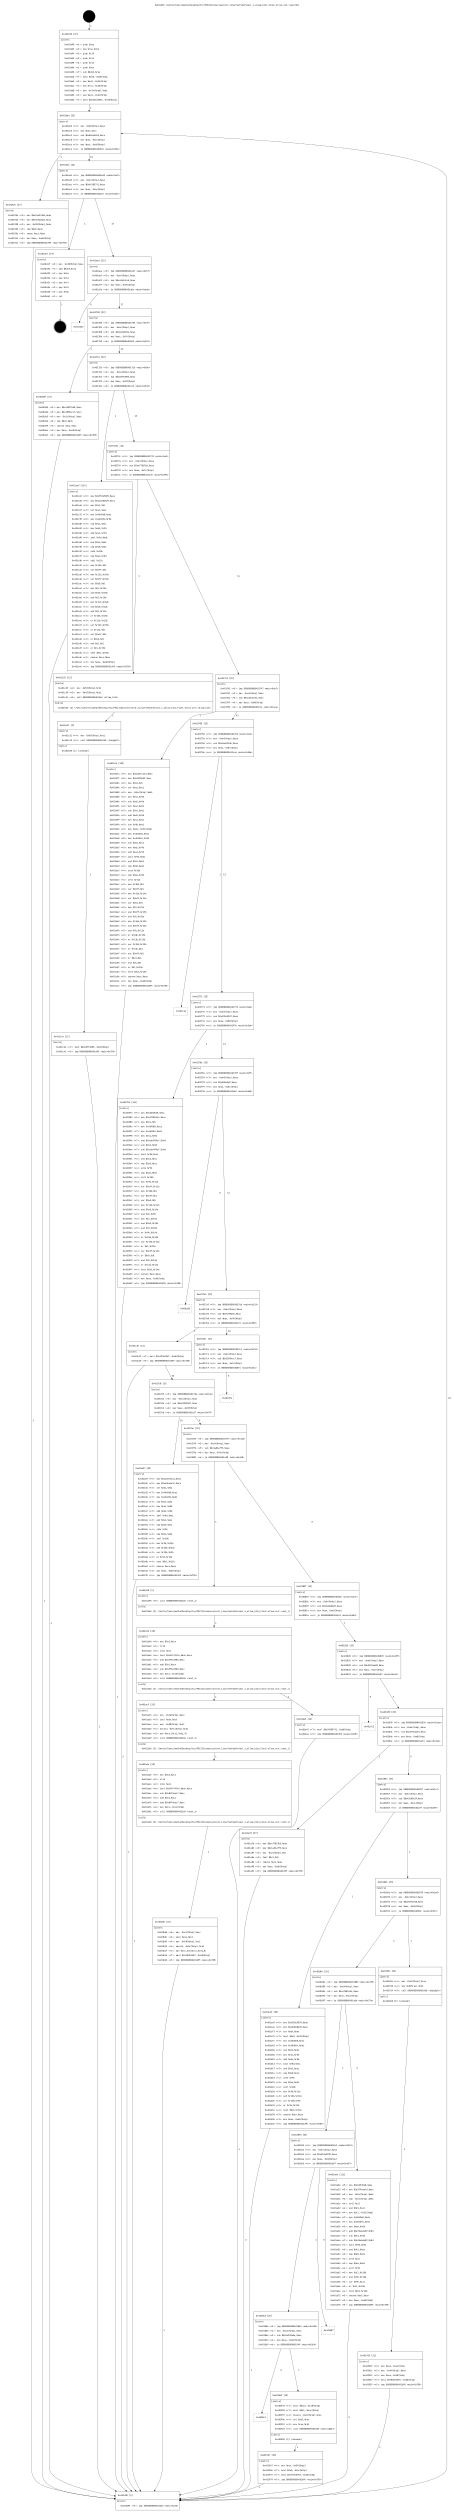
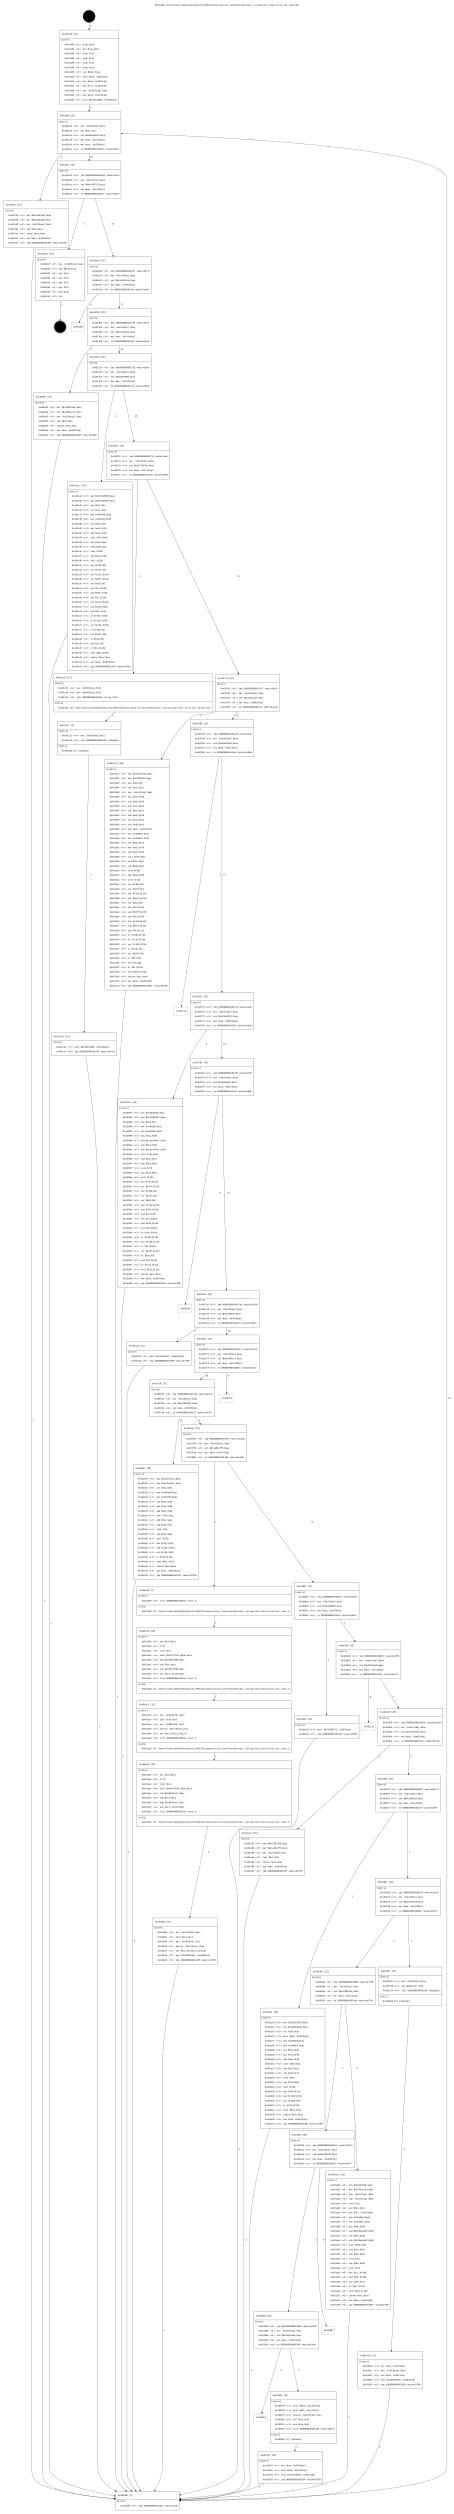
(168, 1372) -> (205, 1375)
(296, 1703) -> (327, 1667)
